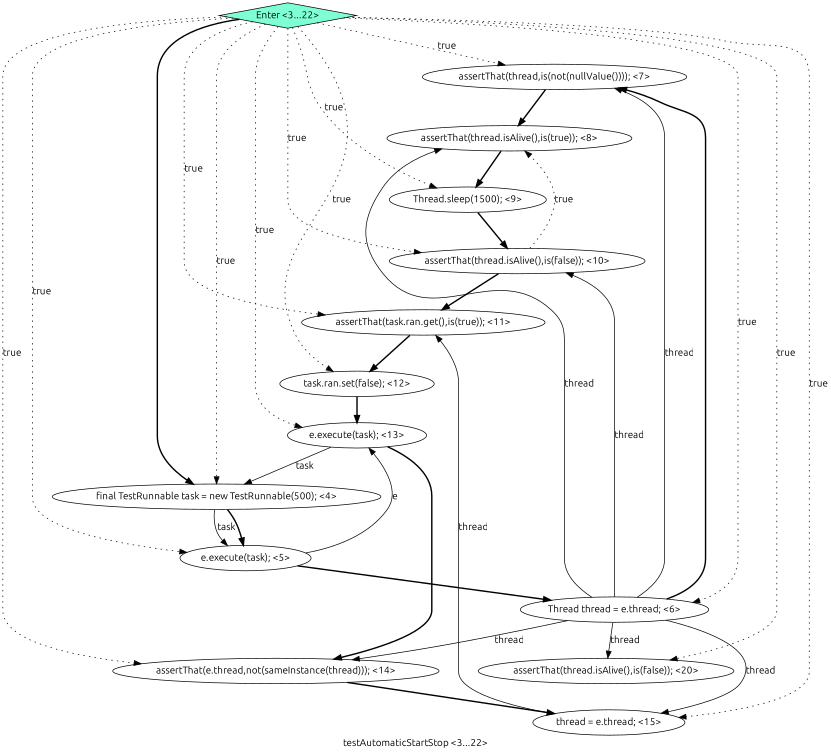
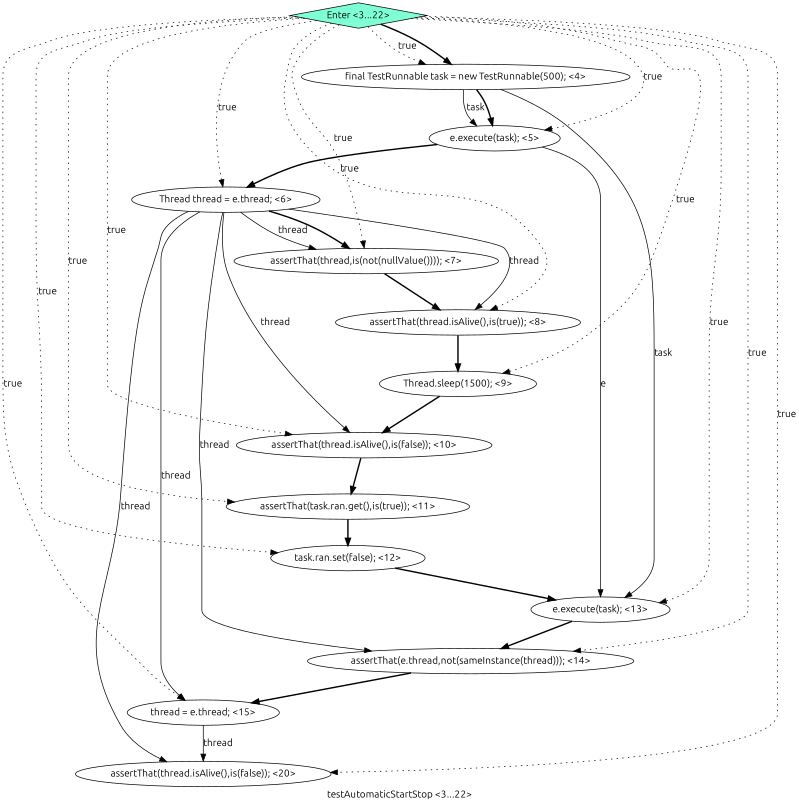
(554, 202) -> (394, 191)
(291, 464) -> (654, 312)
(459, 558) -> (203, 740)
